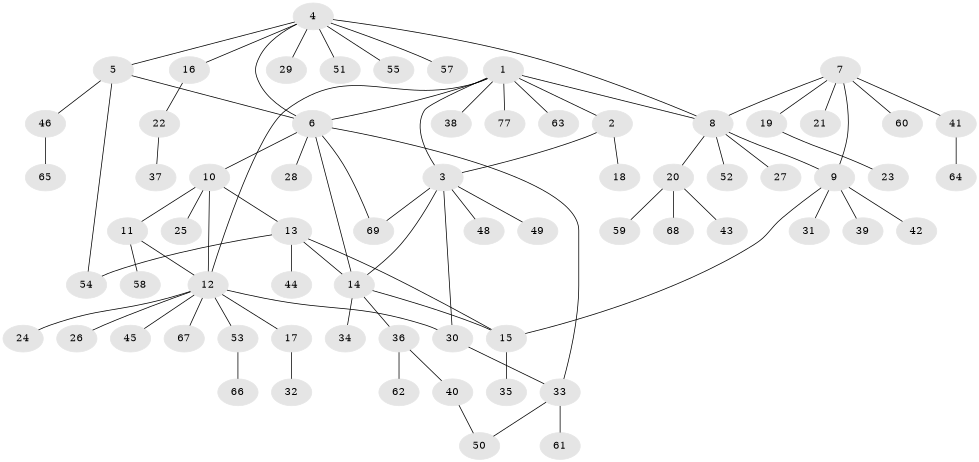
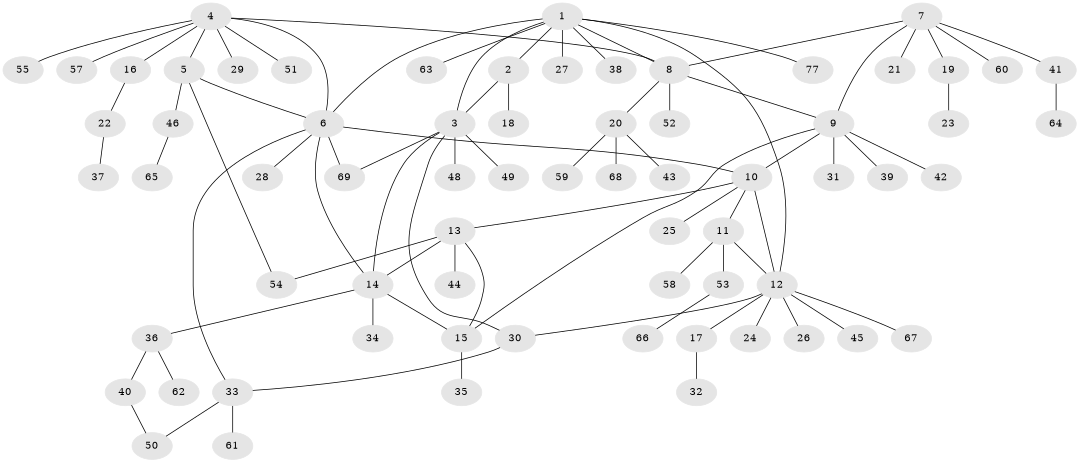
(747, 151) -> (562, 48)
none -> (793, 151)
(223, 312) -> (723, 258)
